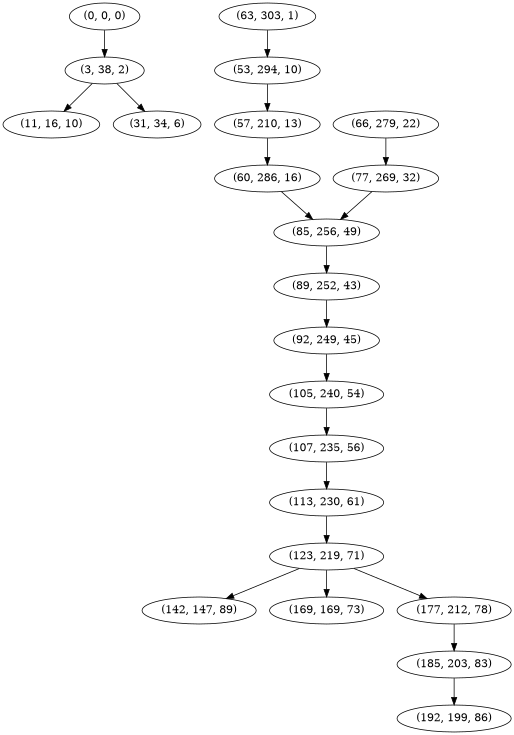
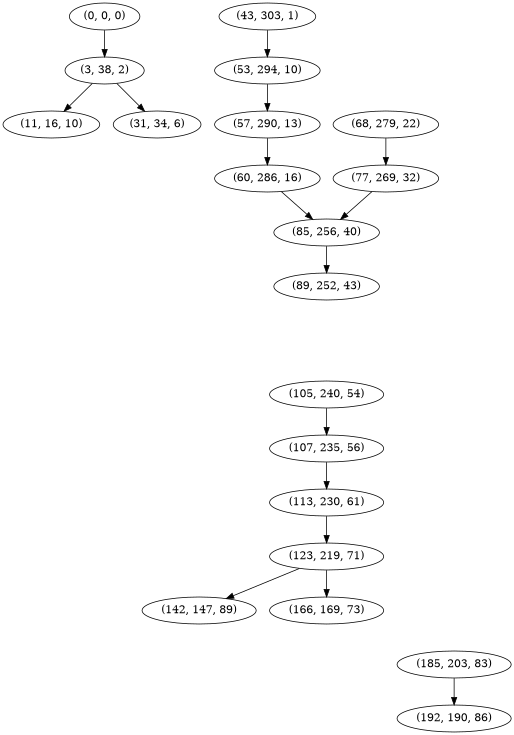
(267, 16) -> (267, 16)
(267, 124) -> (267, 124)
(386, 124) -> (386, 124)
(327, 232) -> (327, 232)
(327, 340) -> none
(327, 610) -> (327, 610)
(454, 610) -> none
(454, 718) -> (454, 718)
